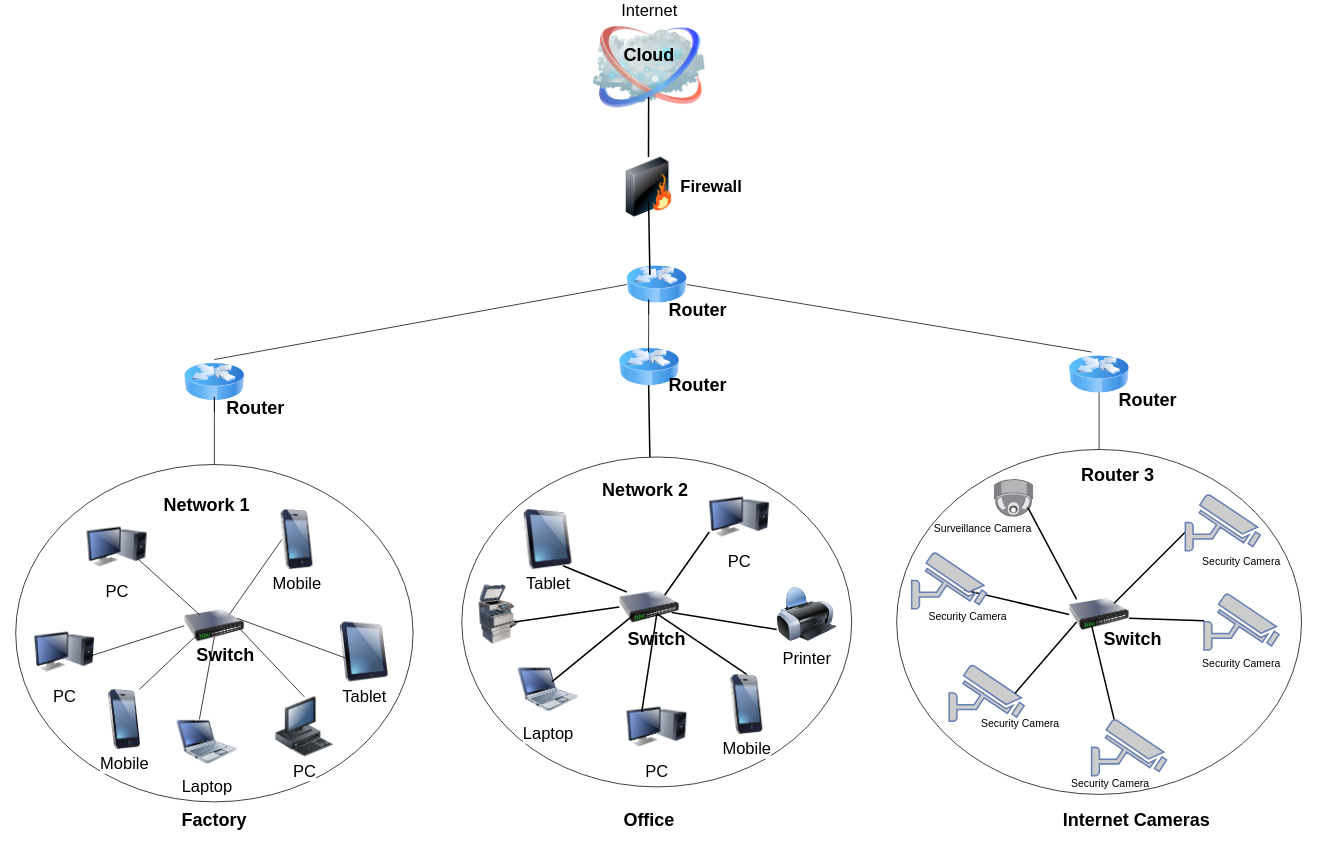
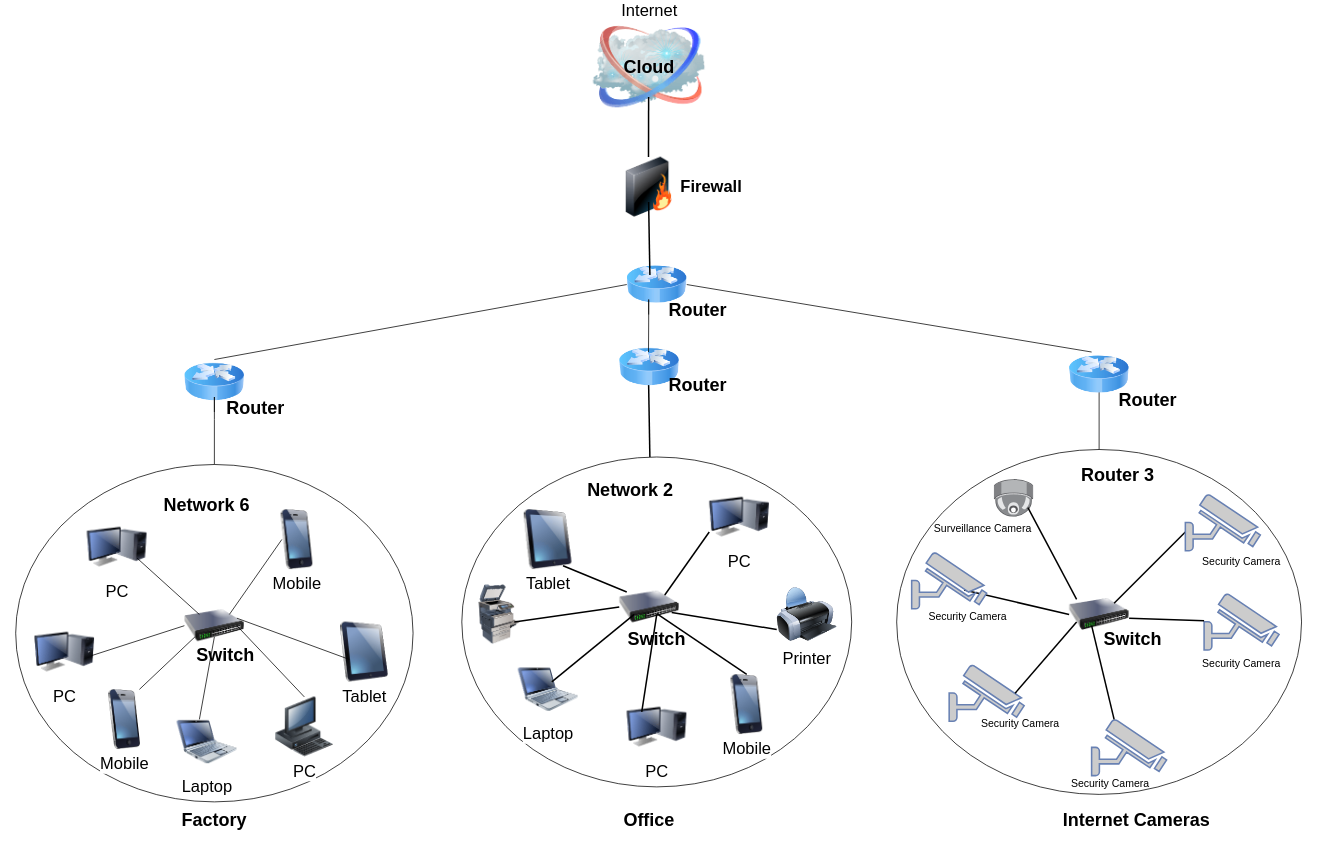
(649, 56) -> (649, 67)
(645, 491) -> (630, 491)
(207, 506) -> (207, 506)
